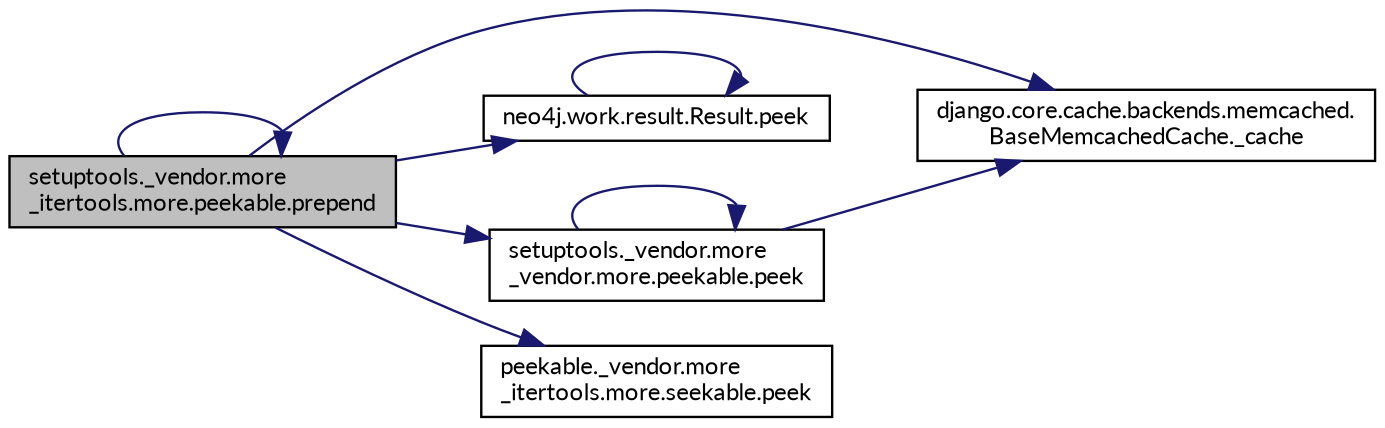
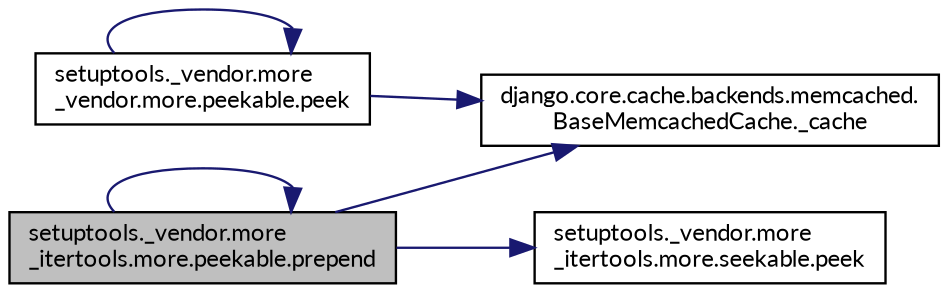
(657, 118) -> none
(431, 229) -> none
(657, 381) -> (710, 248)
